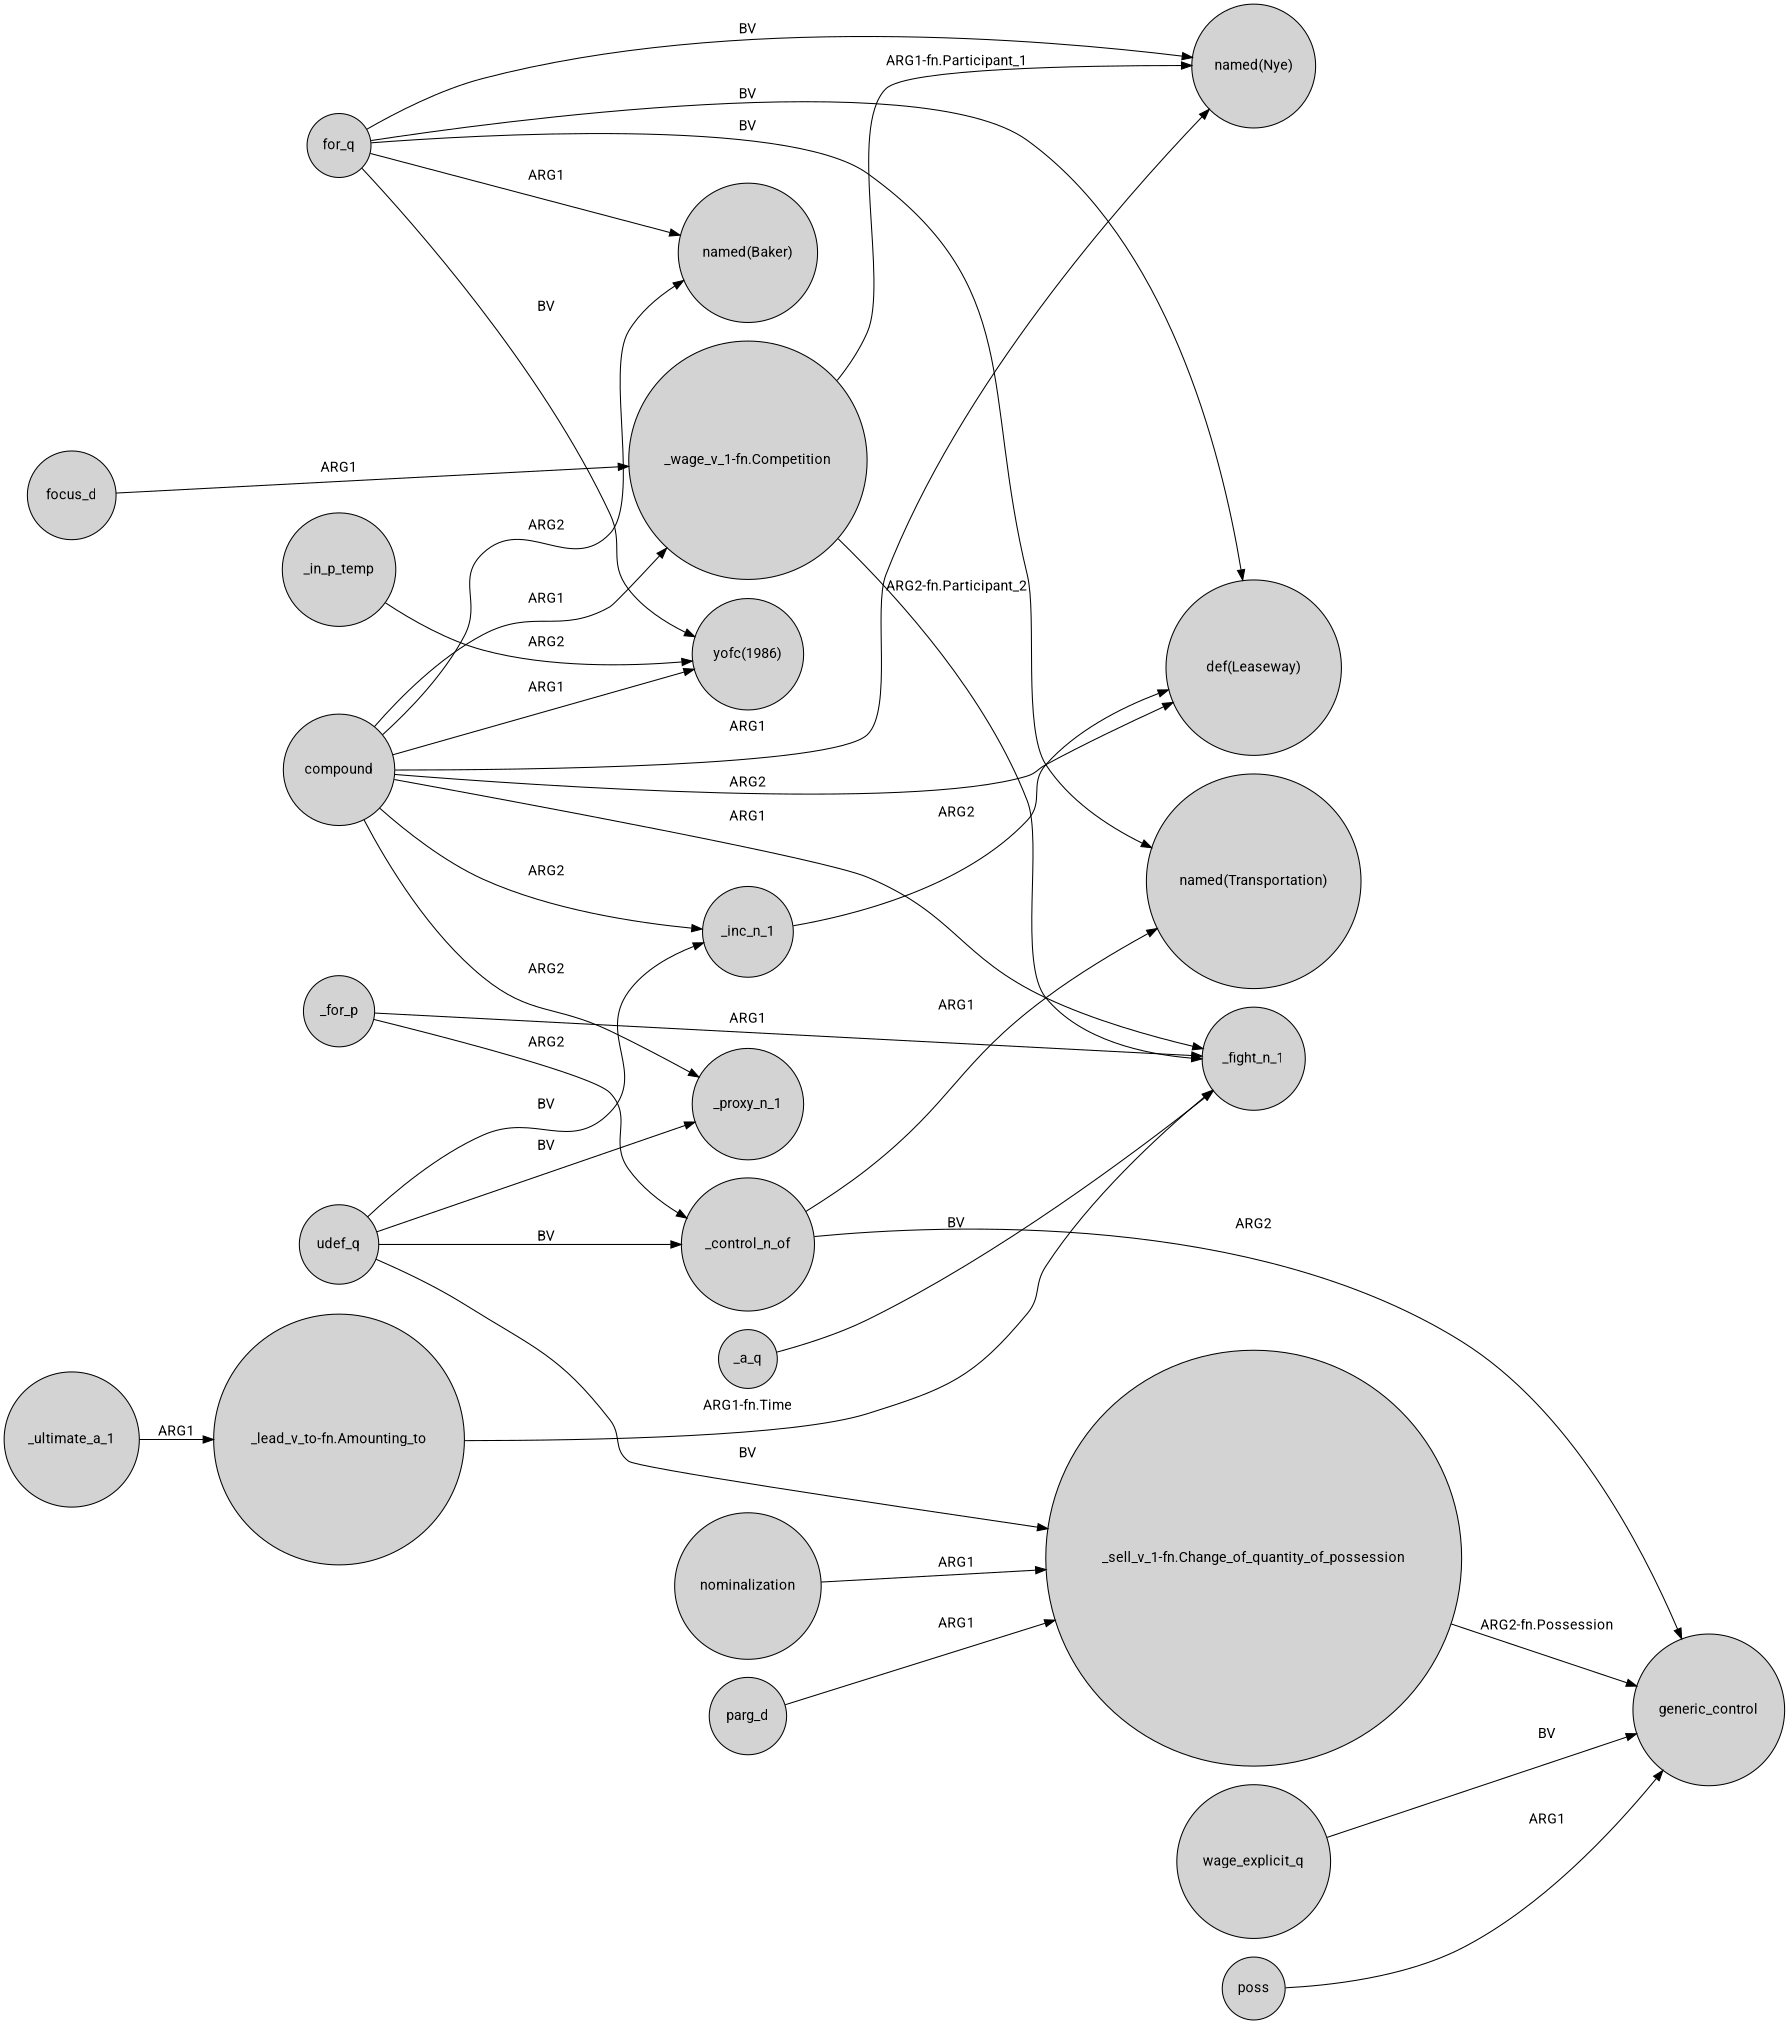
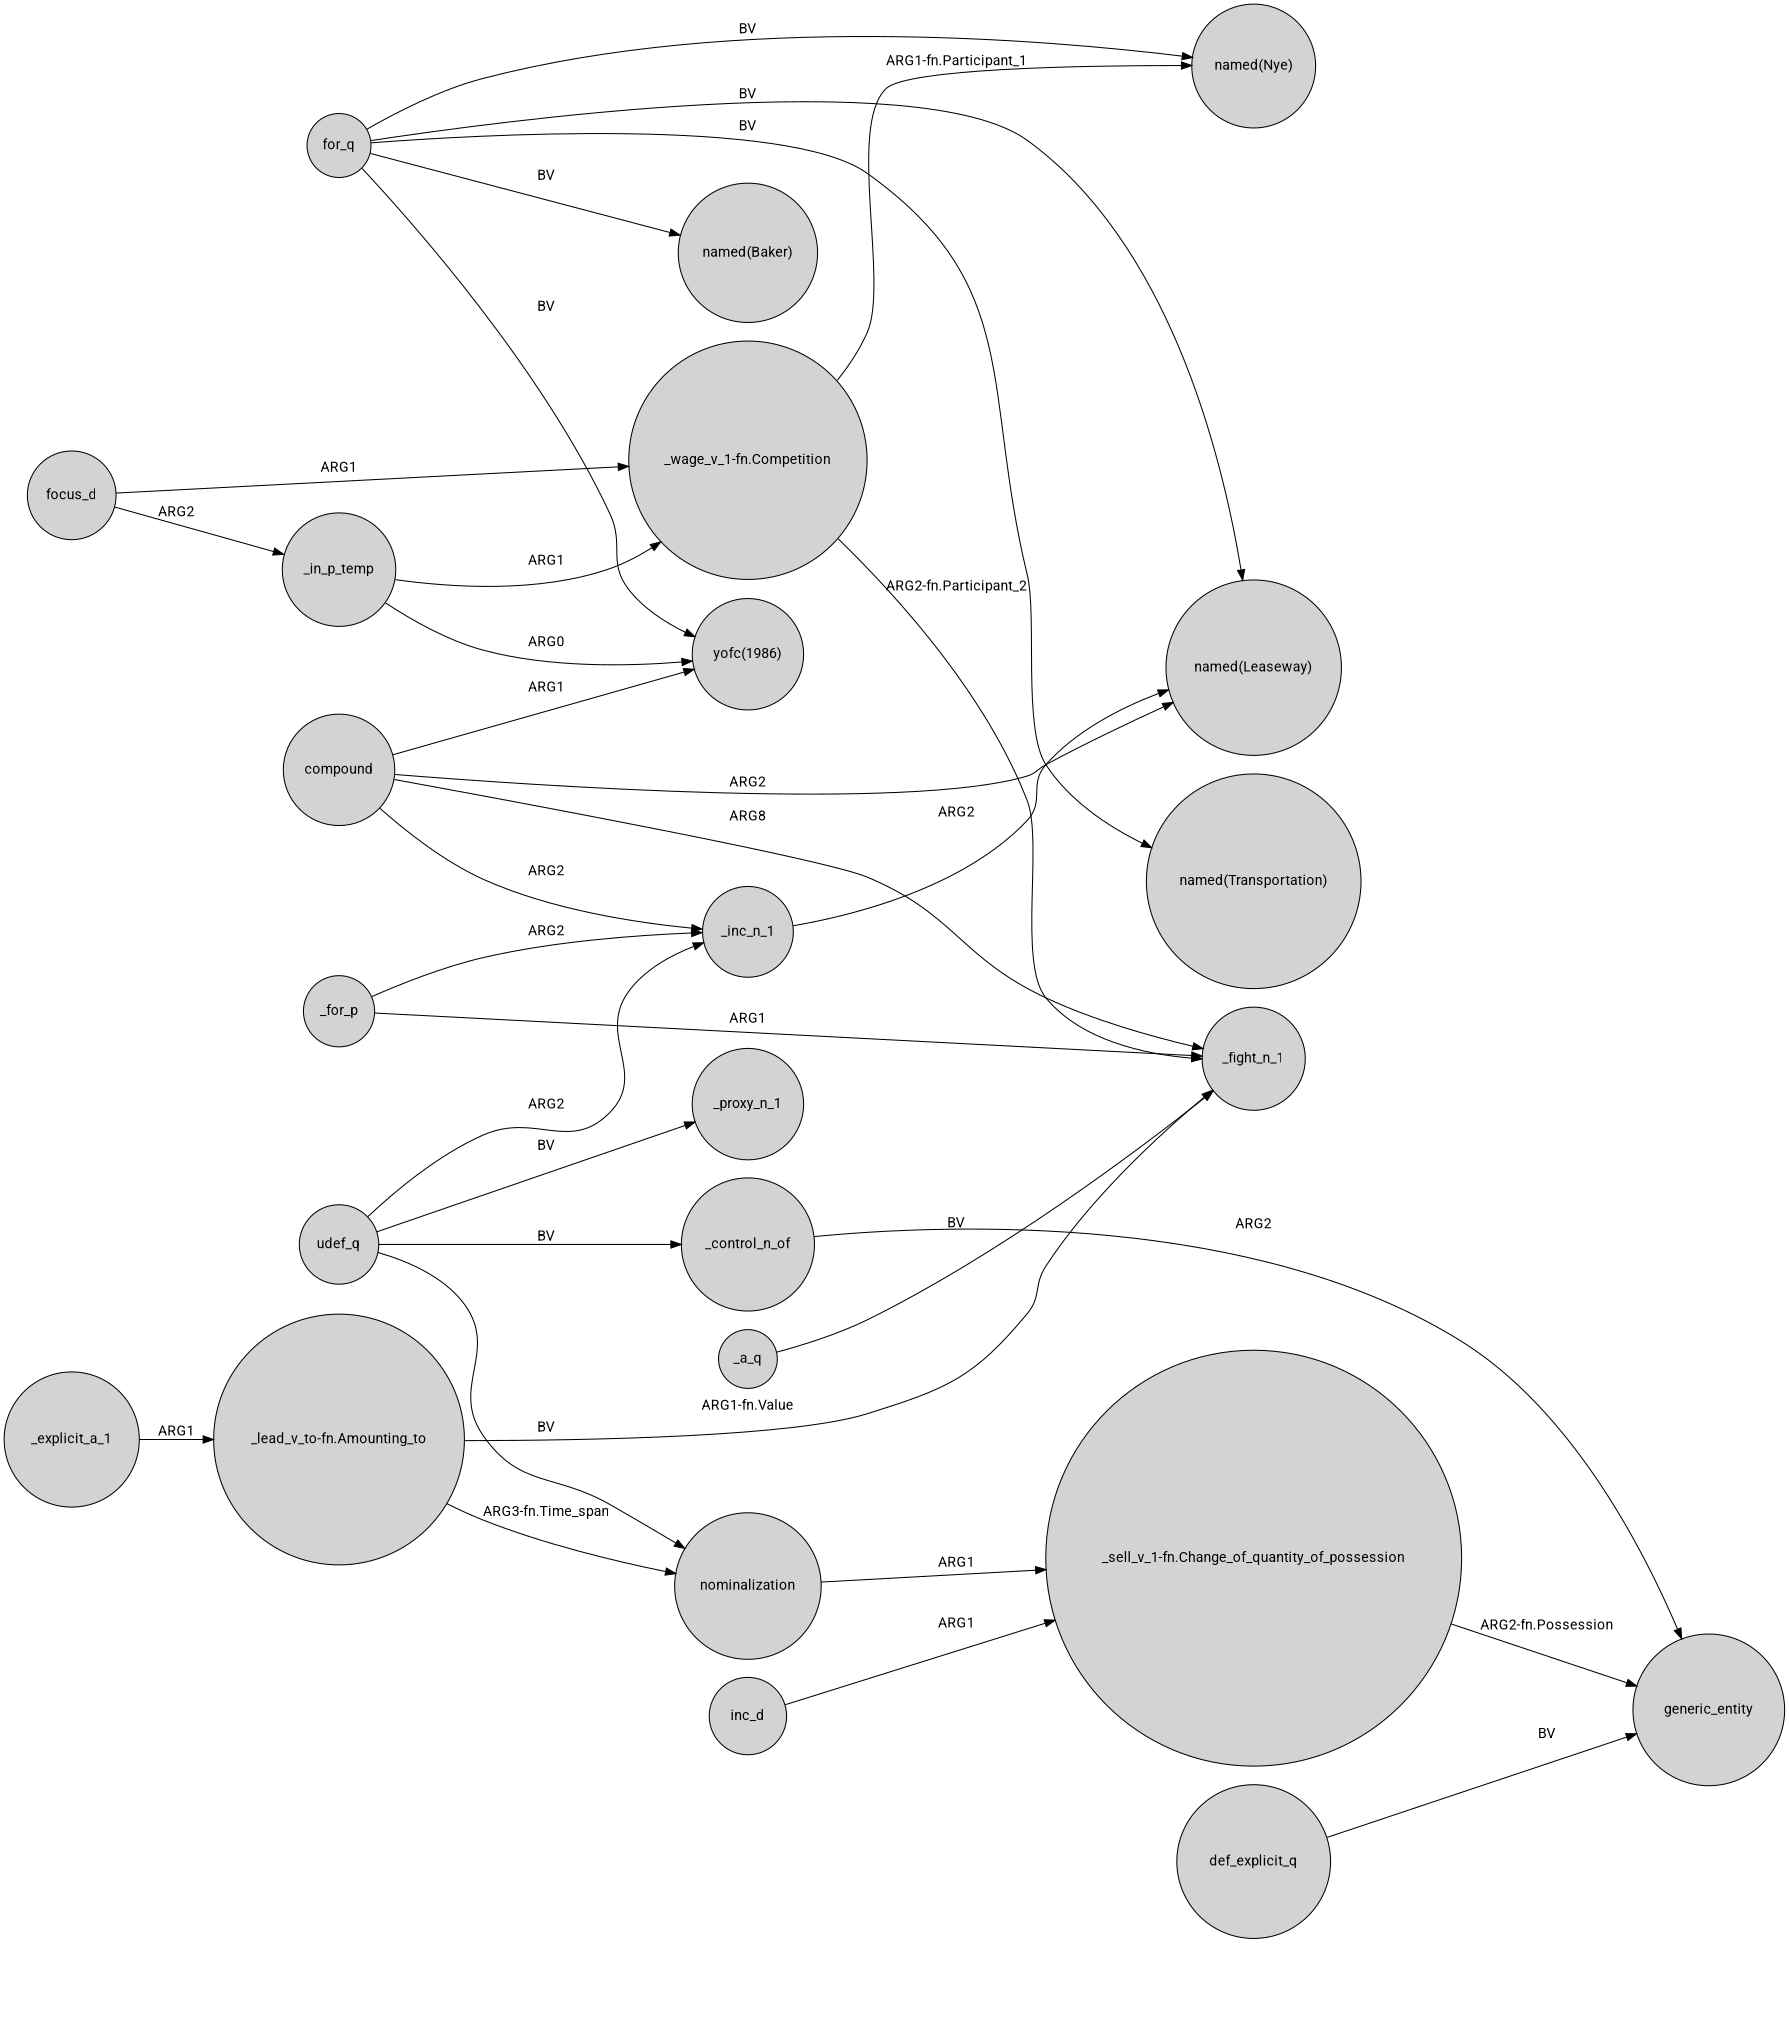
(546, 176) -> (546, 176)
none -> (194, 529)
(574, 548) -> none
(881, 614) -> none
(511, 624) -> (527, 585)
(546, 642) -> (546, 642)
(1254, 668) -> (1254, 668)
(748, 817) -> (748, 817)
(495, 986) -> none
(971, 1066) -> none
(564, 1072) -> (528, 949)
(546, 1105) -> (546, 1105)
(748, 1406) -> (748, 1406)
(72, 1440) -> (72, 1440)
(668, 1470) -> (480, 1428)
none -> (554, 1544)
(1709, 1710) -> (1709, 1710)
(748, 1716) -> (748, 1716)
(1254, 1862) -> (1254, 1862)
(1254, 1989) -> none
